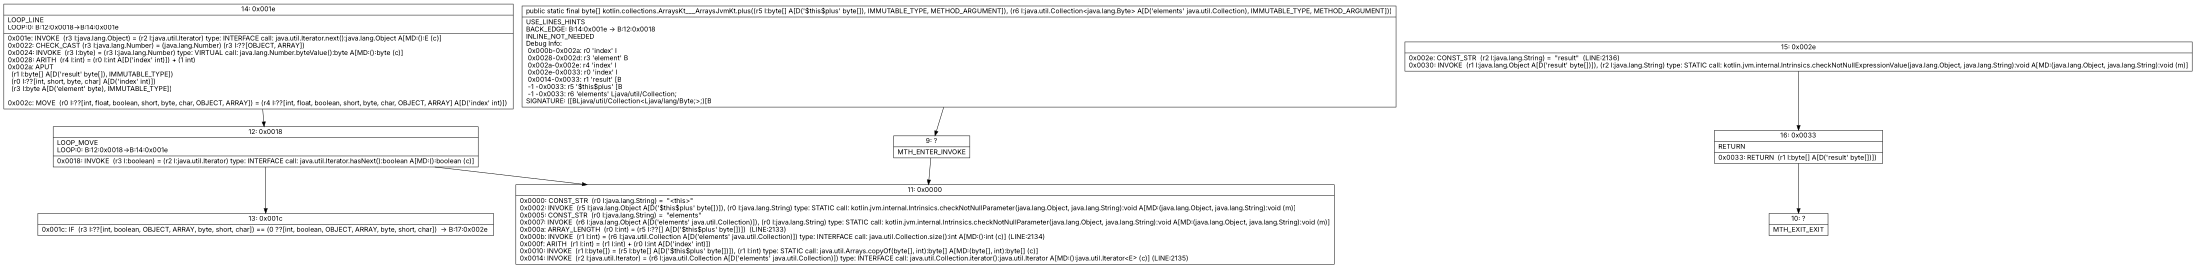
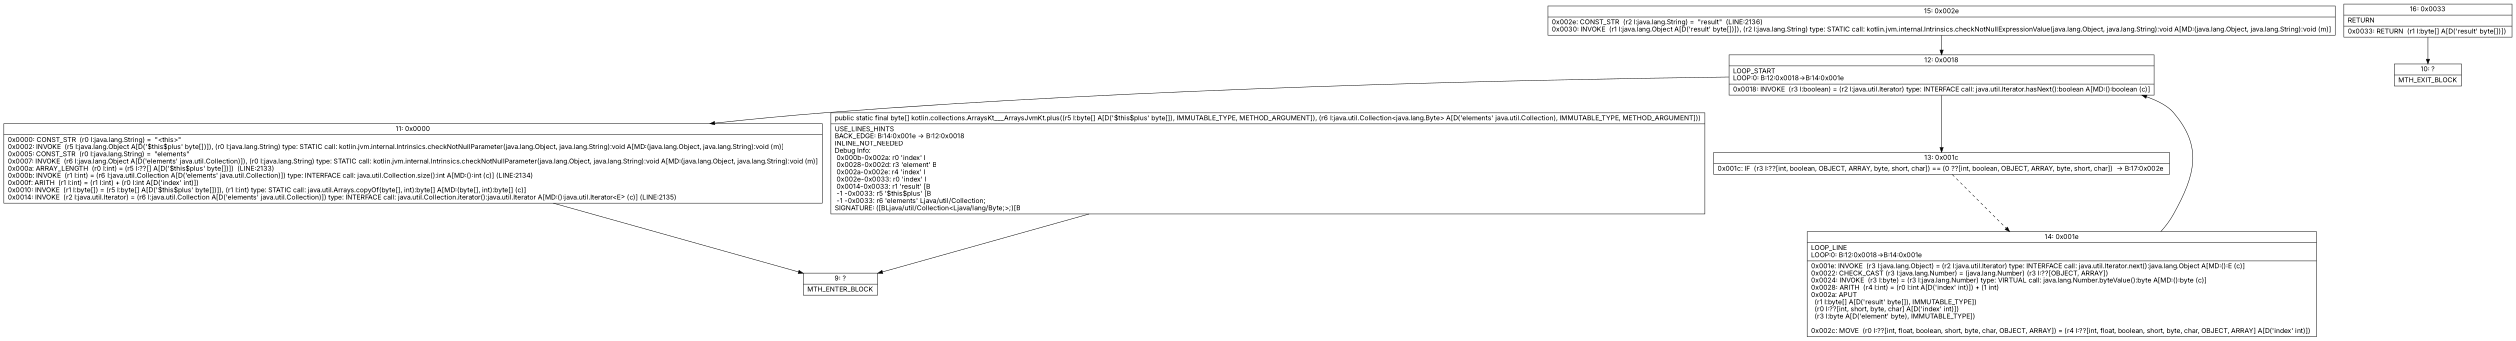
(1799, 98) -> (1942, 43)
(78, 143) -> (1754, 71)
(932, 152) -> (840, 289)
(930, 169) -> (676, 238)
none -> (1979, 201)
(1799, 230) -> (2428, 80)
